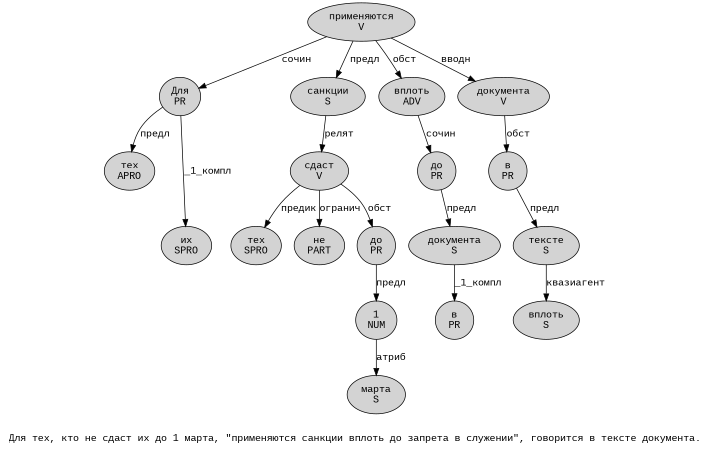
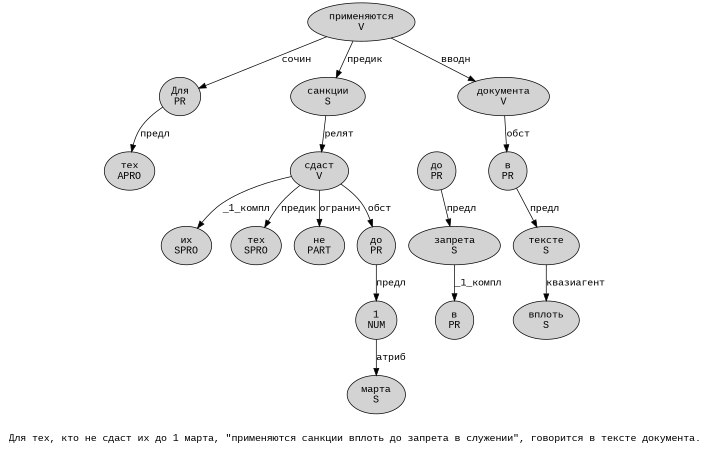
(365, 59) -> (365, 59)
(412, 97) -> none
(183, 167) -> (243, 192)
(455, 246) -> (455, 246)
